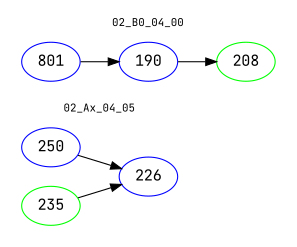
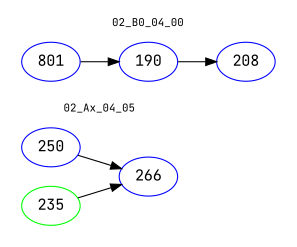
(246, 62) -> (246, 62)
(148, 177) -> (148, 177)
